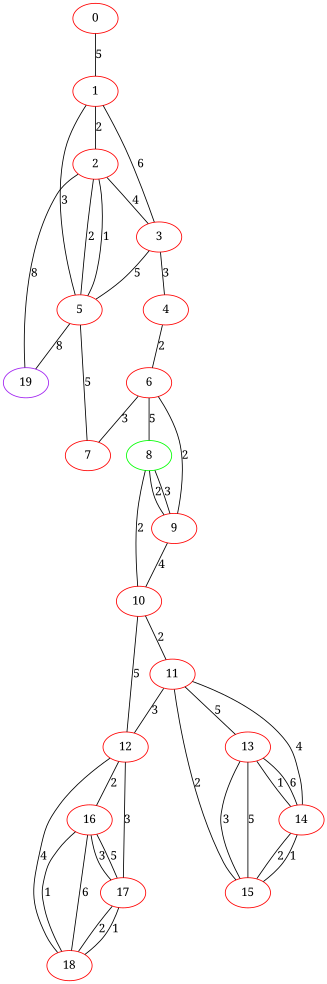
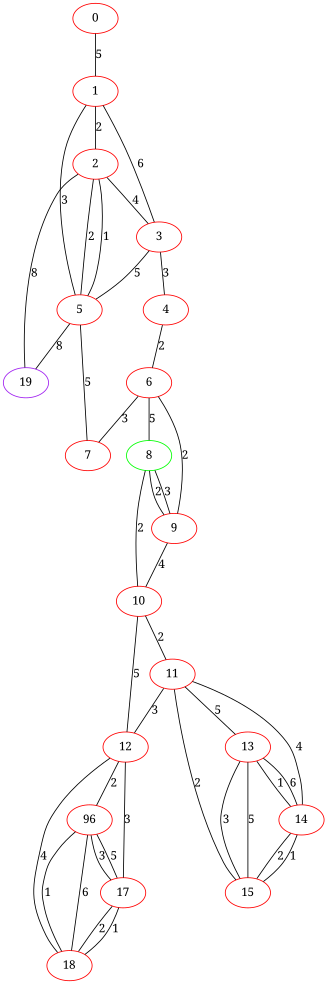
(90, 820) -> (90, 820)
